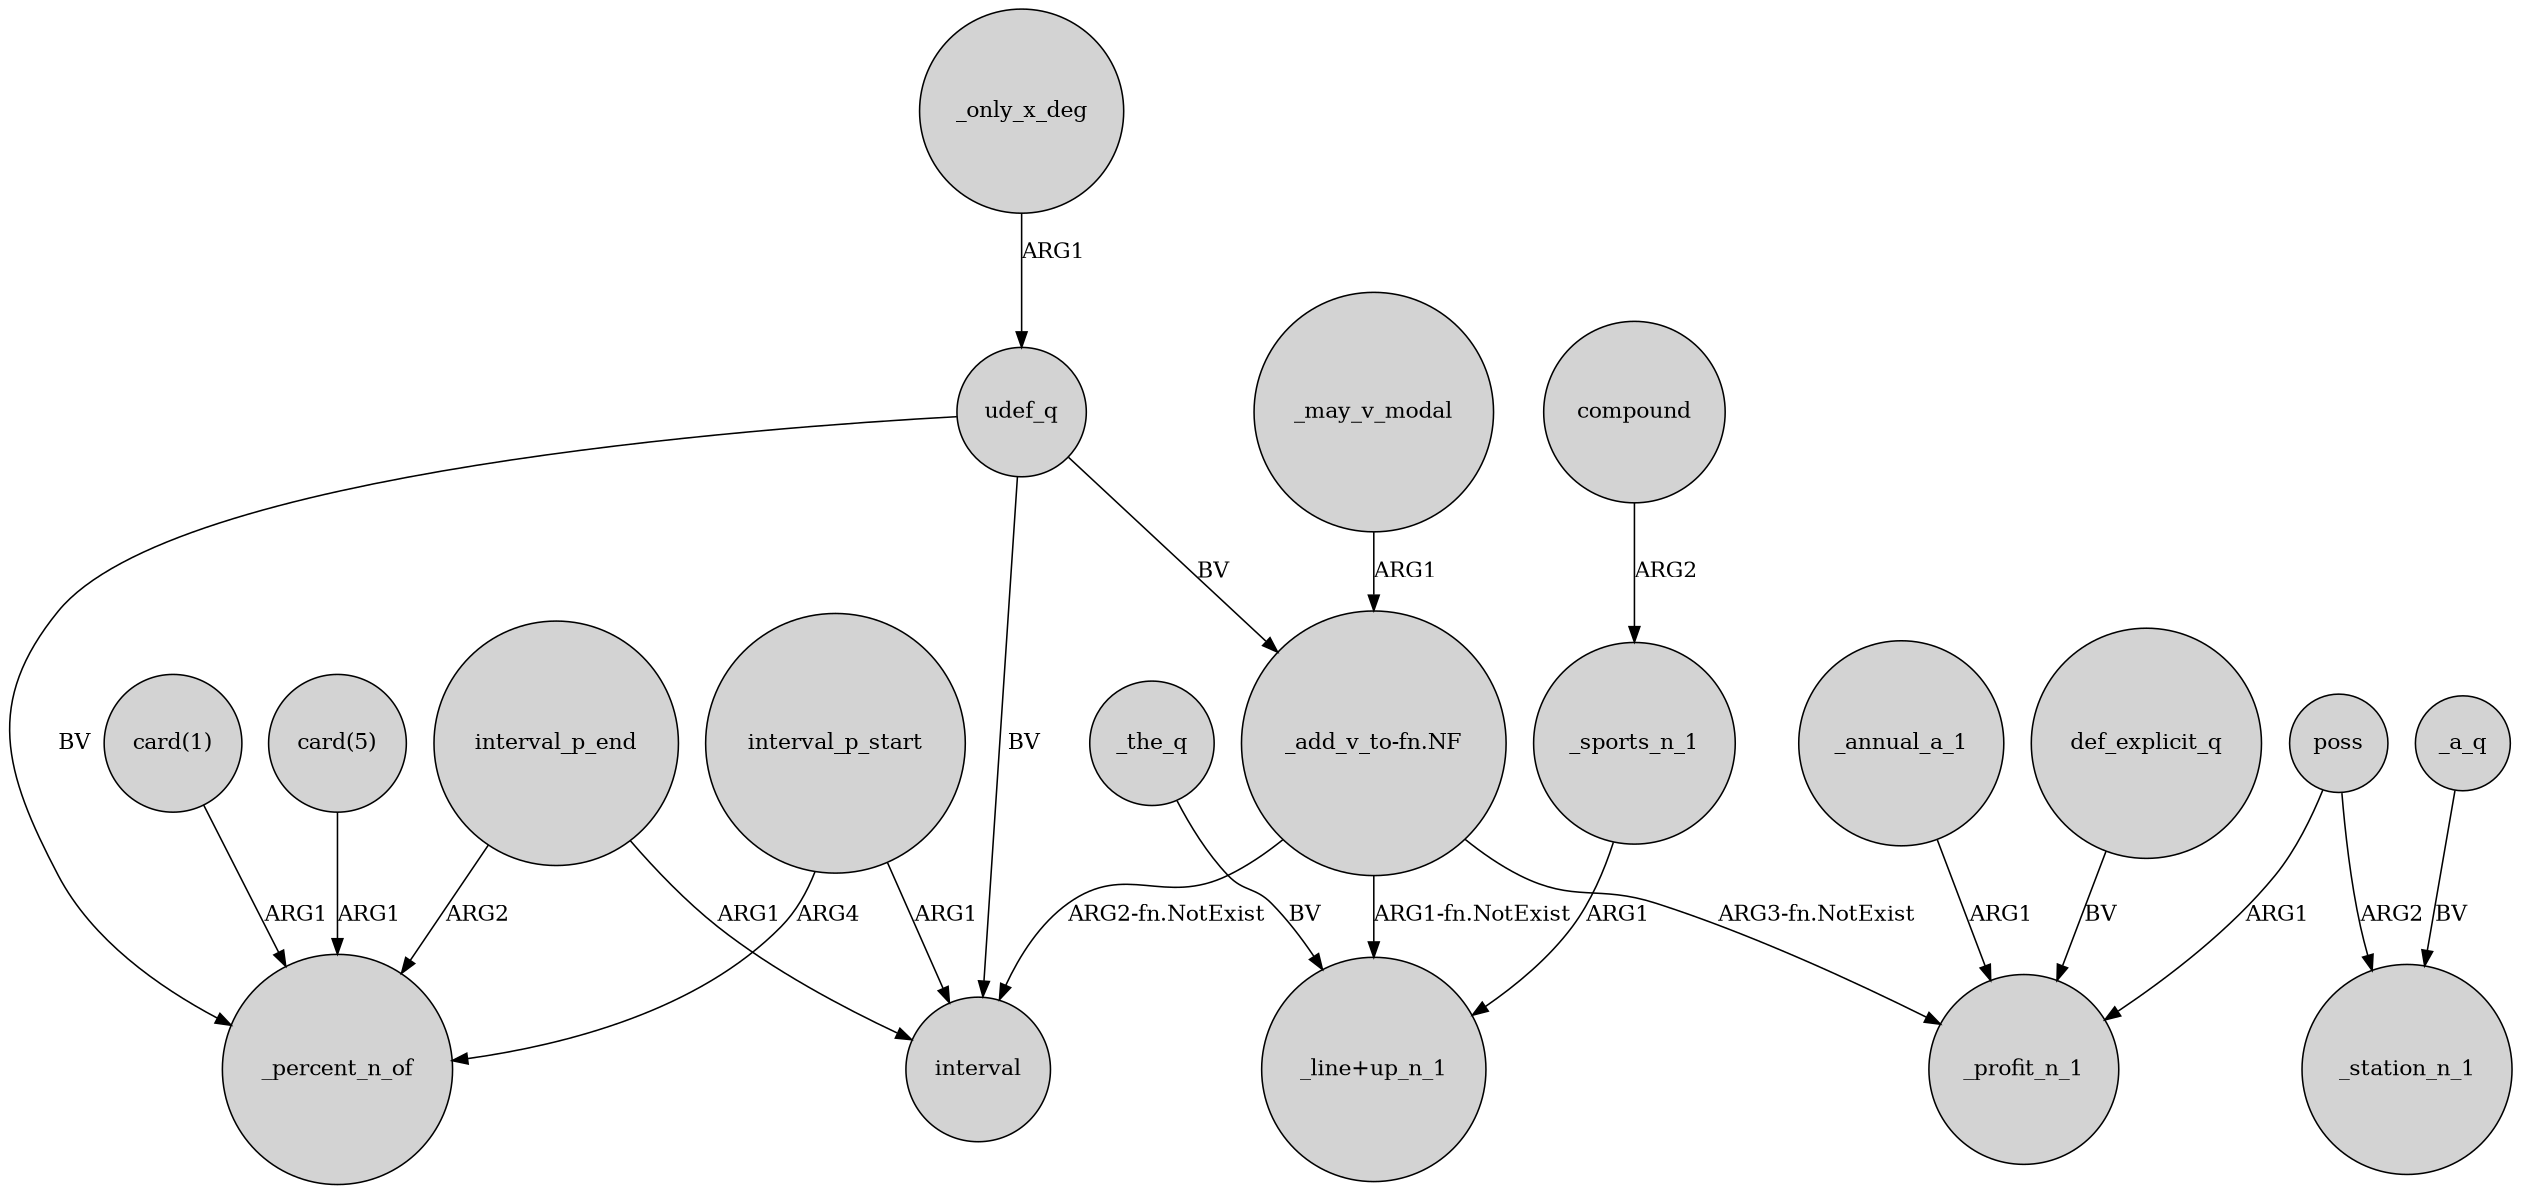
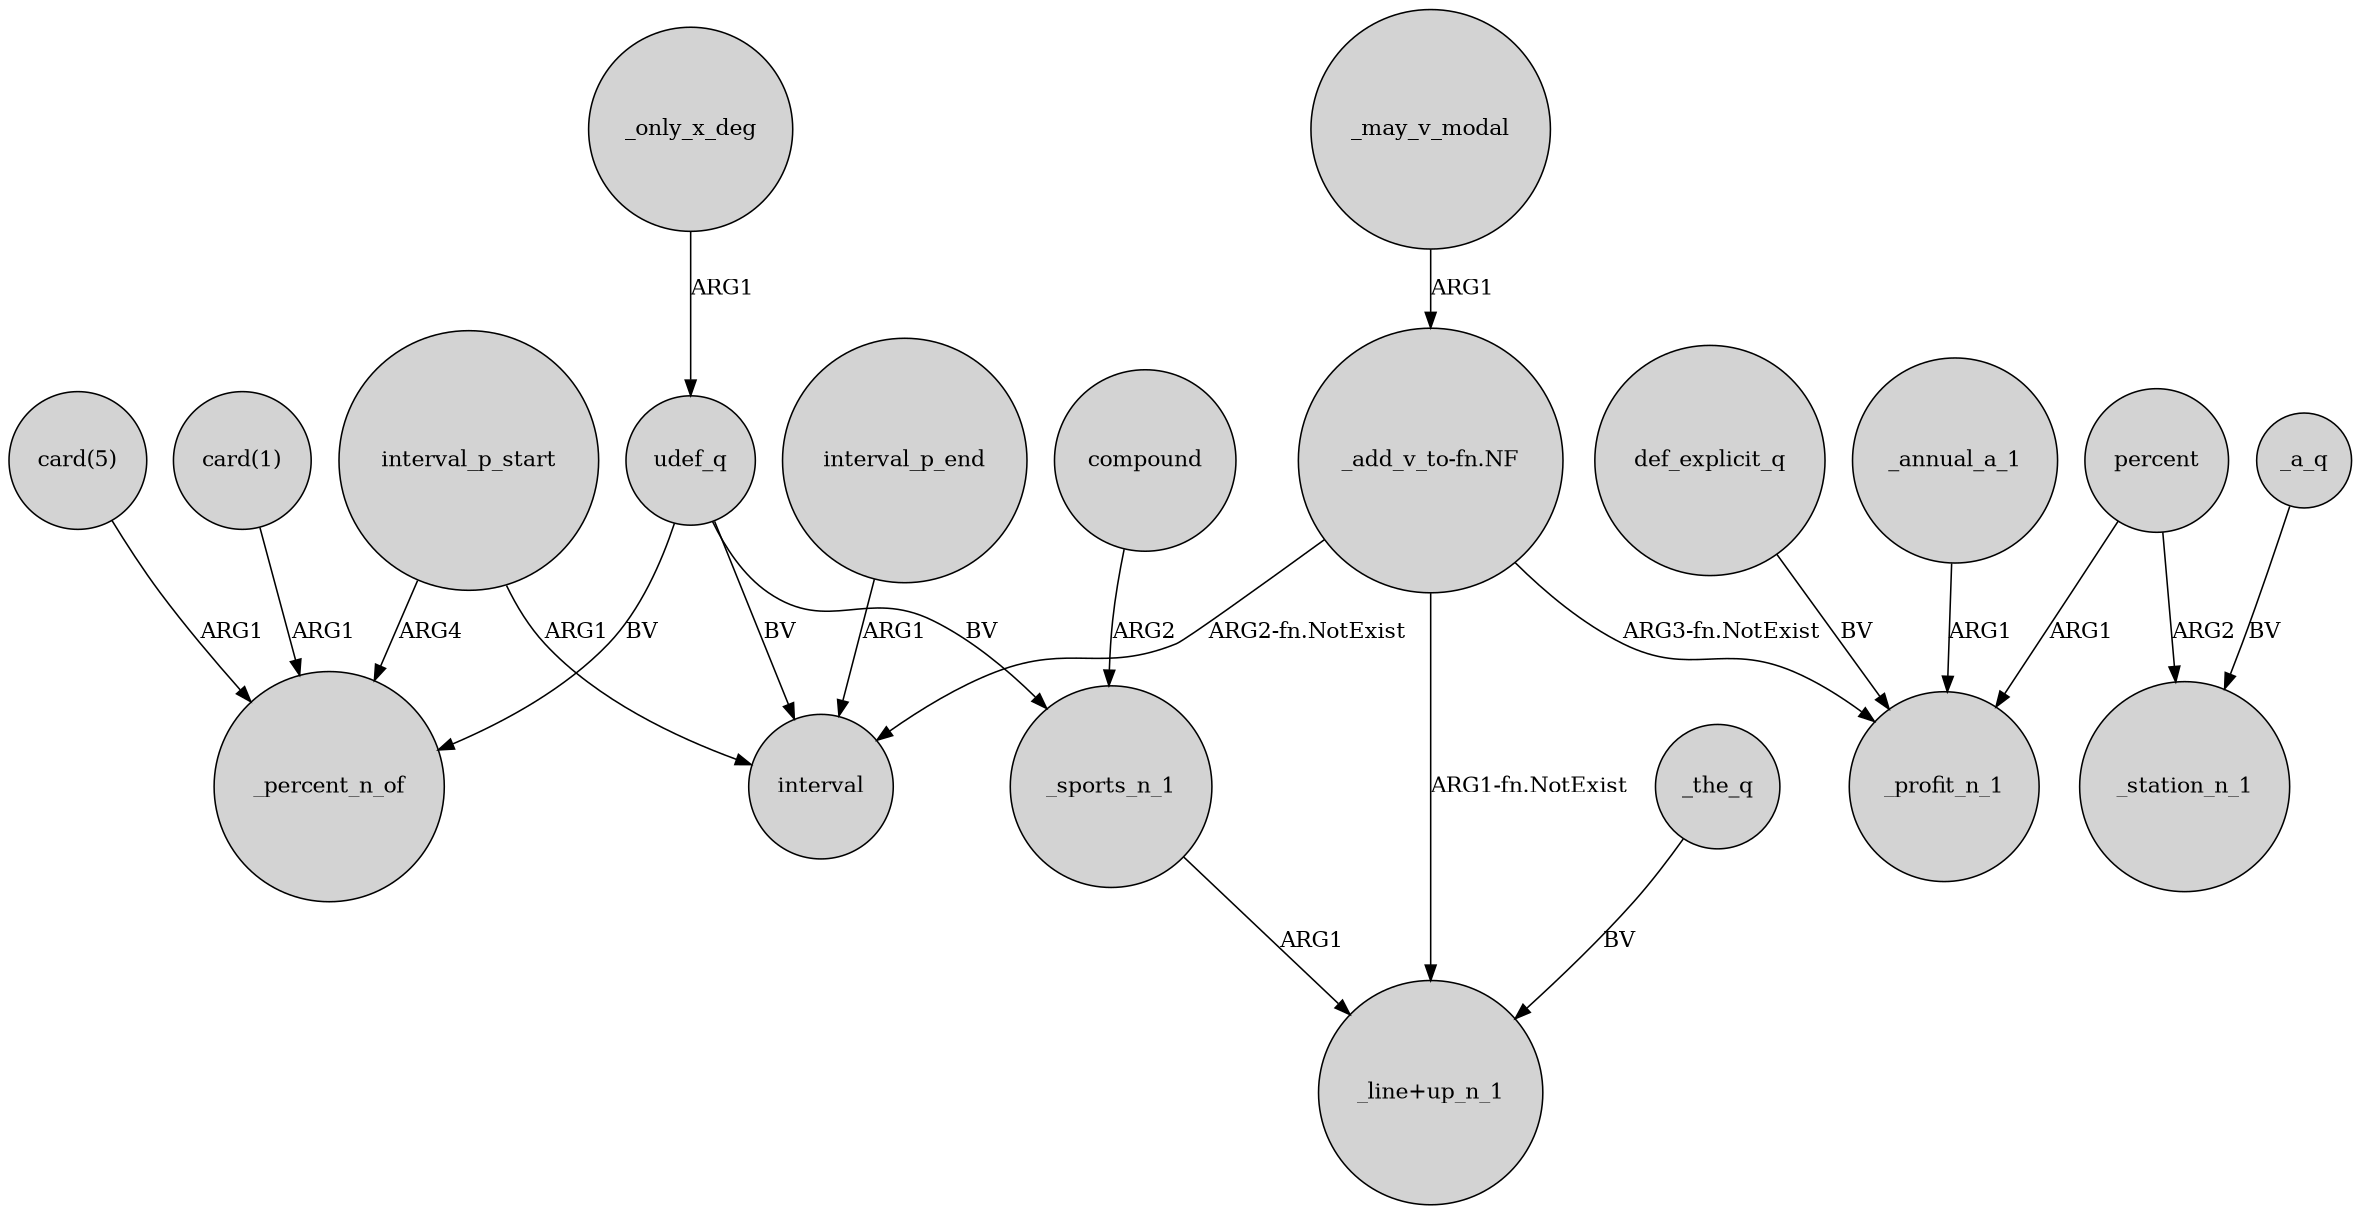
(1167, 549) -> (878, 608)
(2339, 743) -> (2157, 460)
(449, 903) -> none
